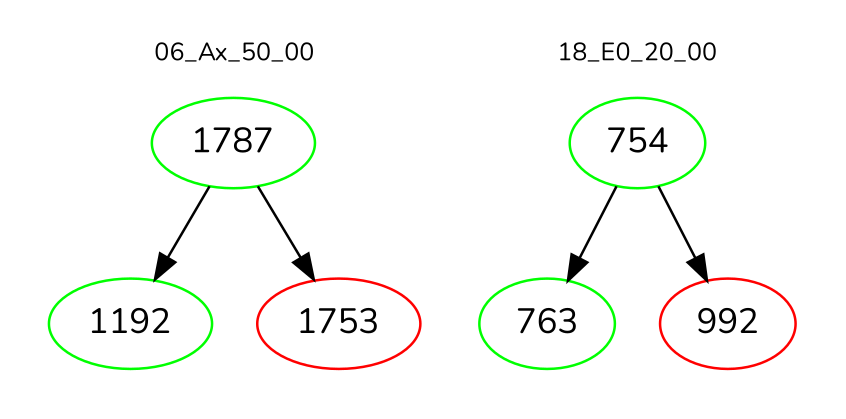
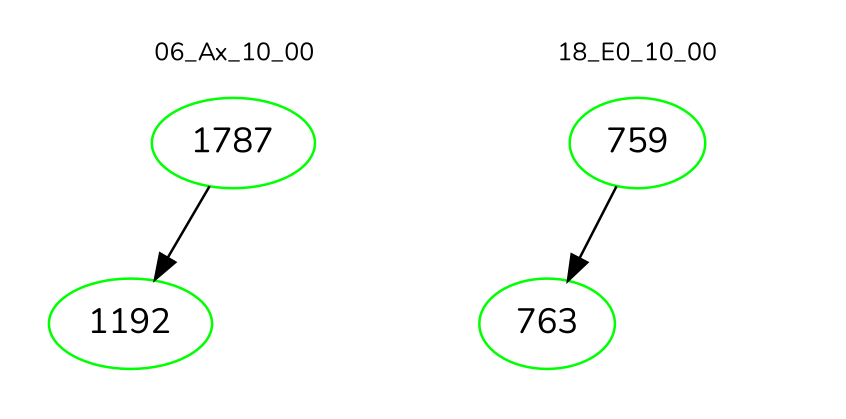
(235, 54) -> (235, 54)
(637, 54) -> (637, 54)
(637, 143) -> (637, 143)
(339, 324) -> none
(728, 324) -> none
